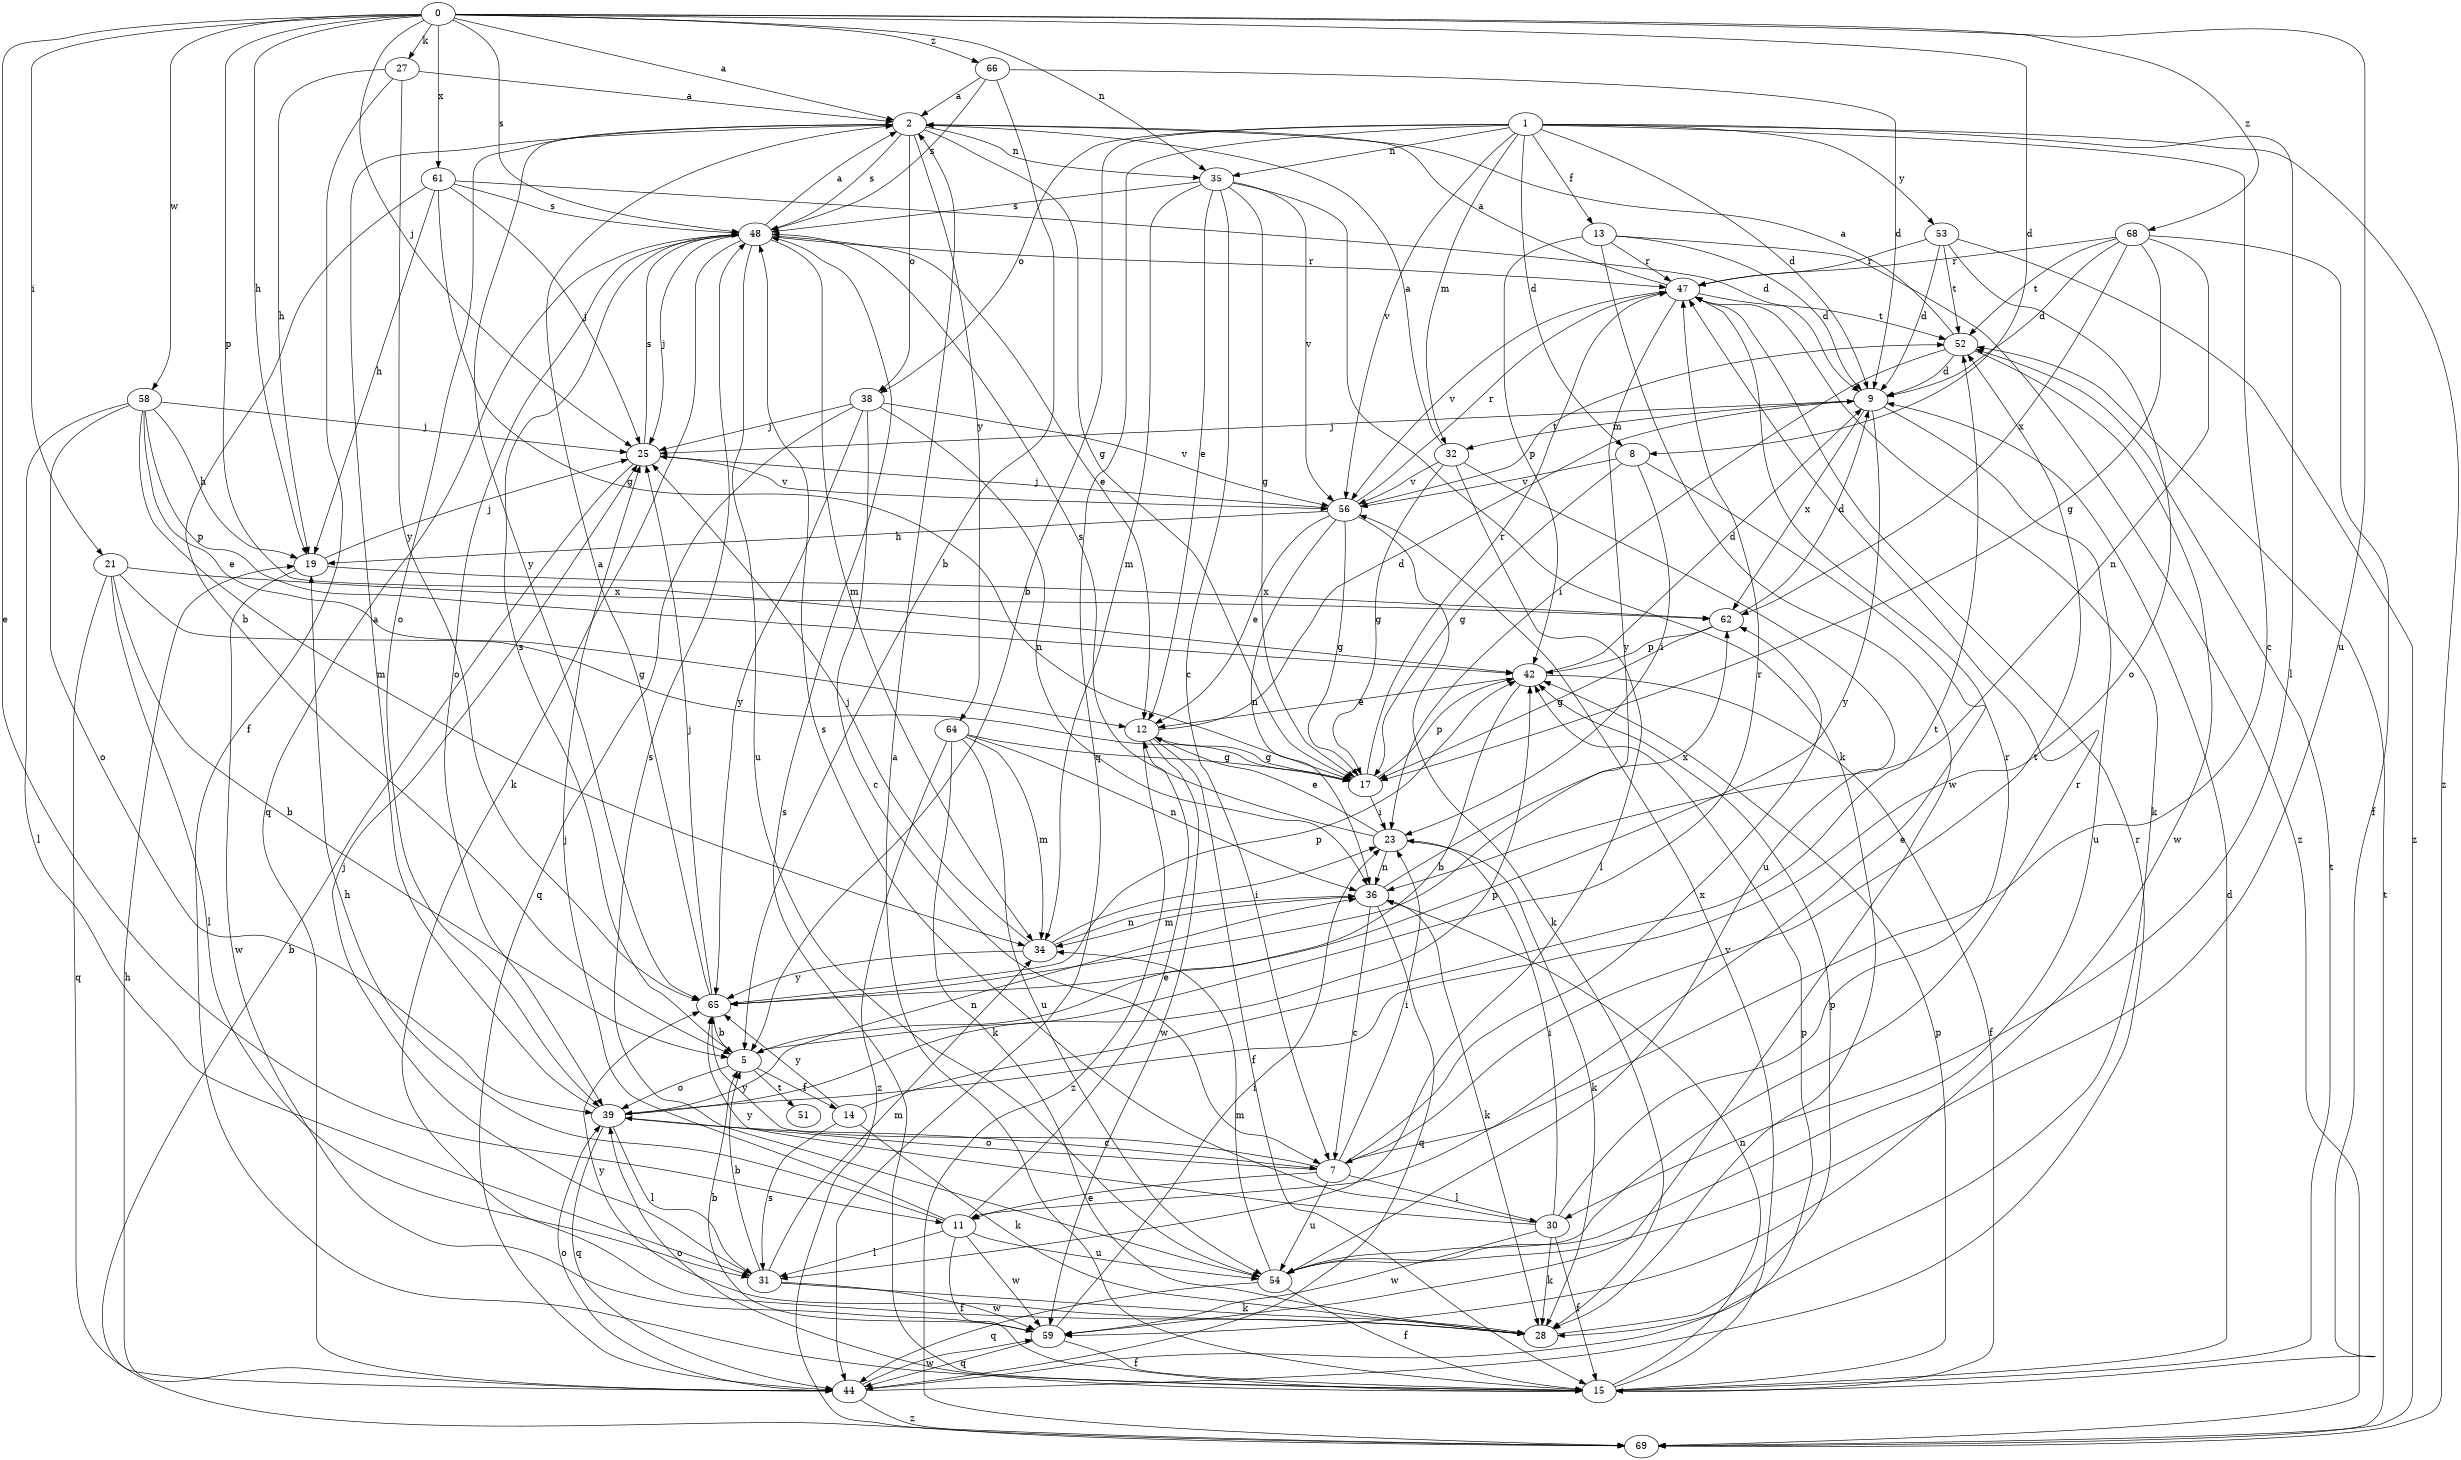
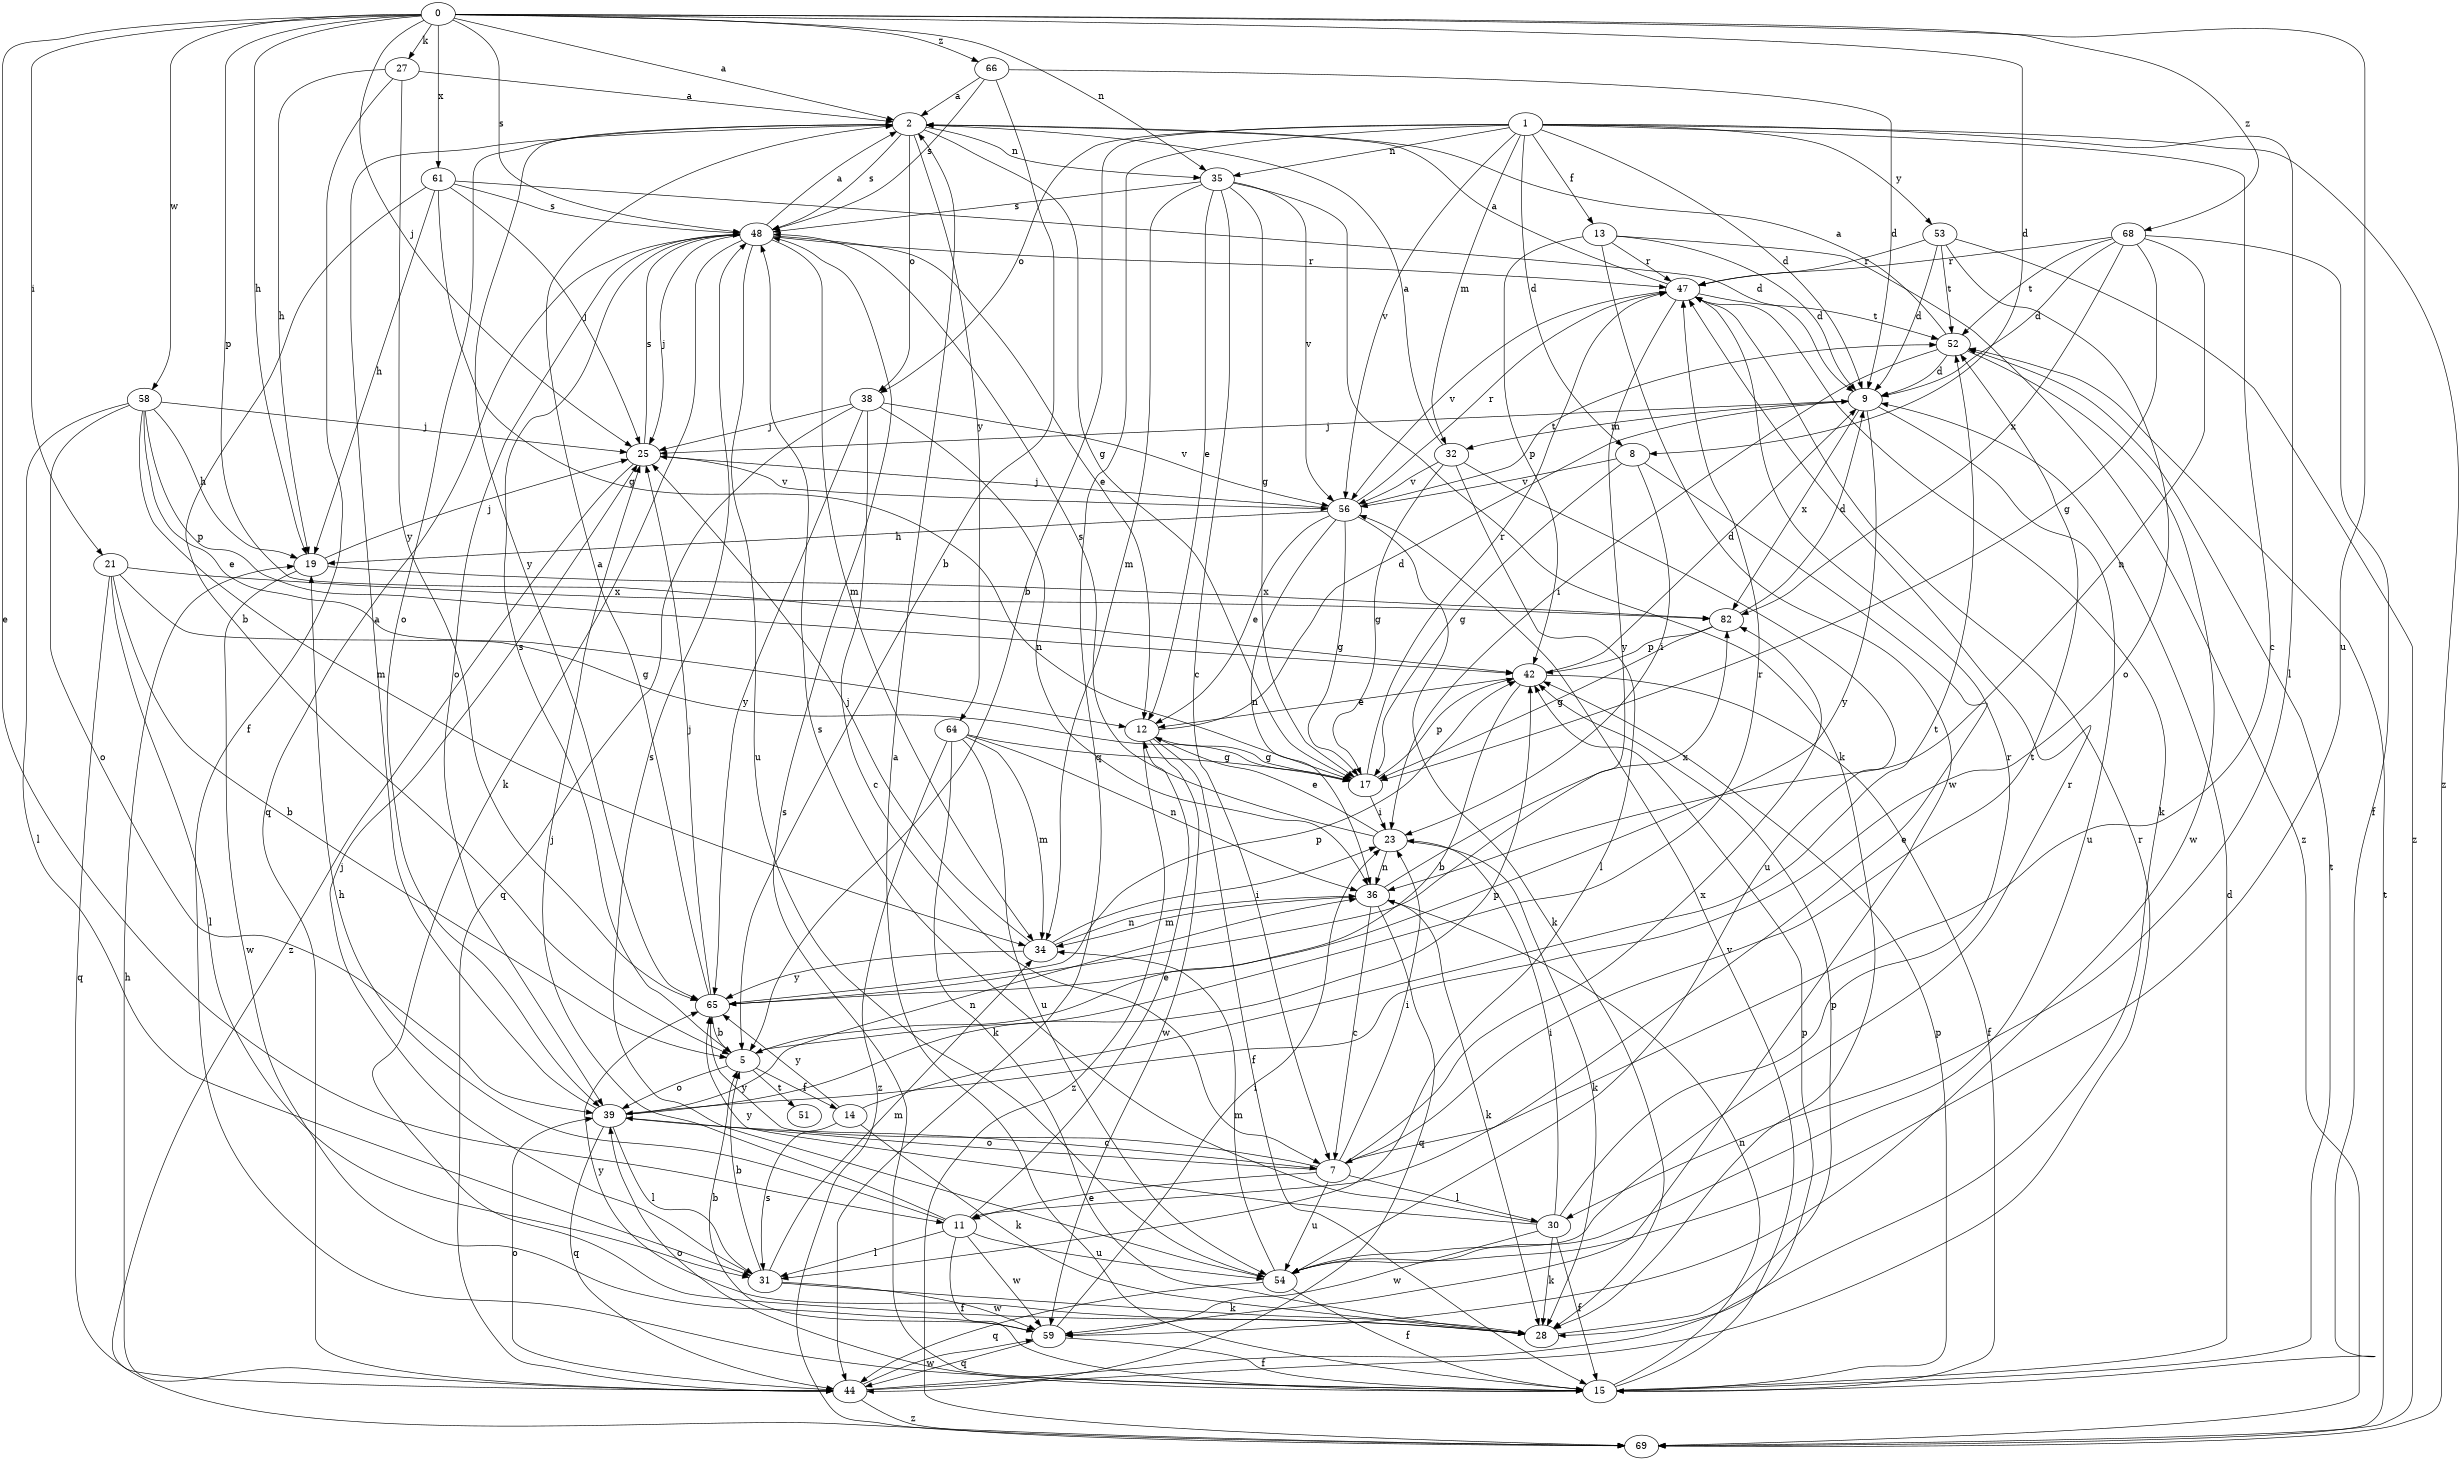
(1726, 620) -> (1726, 620)
(292, 951) -> (291, 951)
